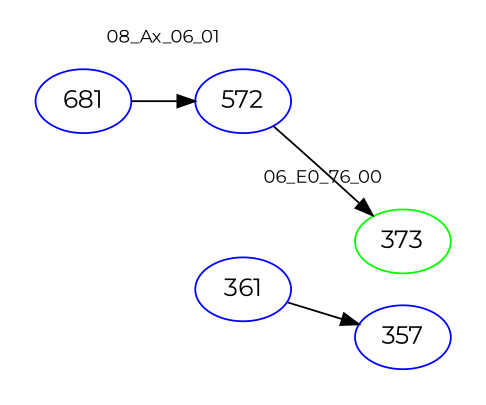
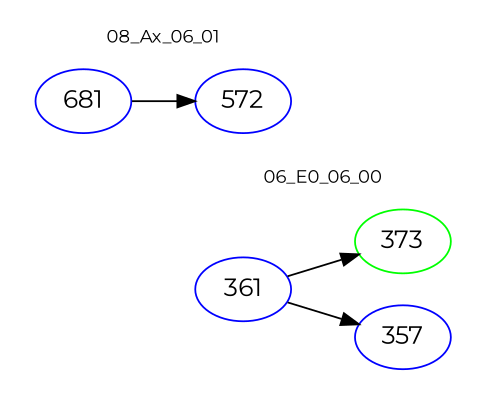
(325, 172) -> (315, 268)
(323, 178) -> (323, 178)
